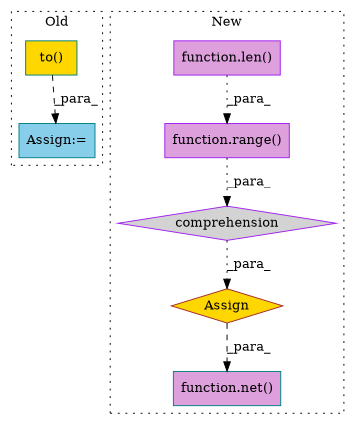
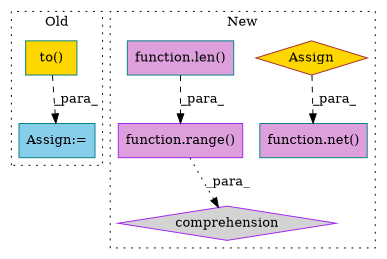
(227, 58) -> (180, 58)
(227, 95) -> (180, 95)
(227, 260) -> none
